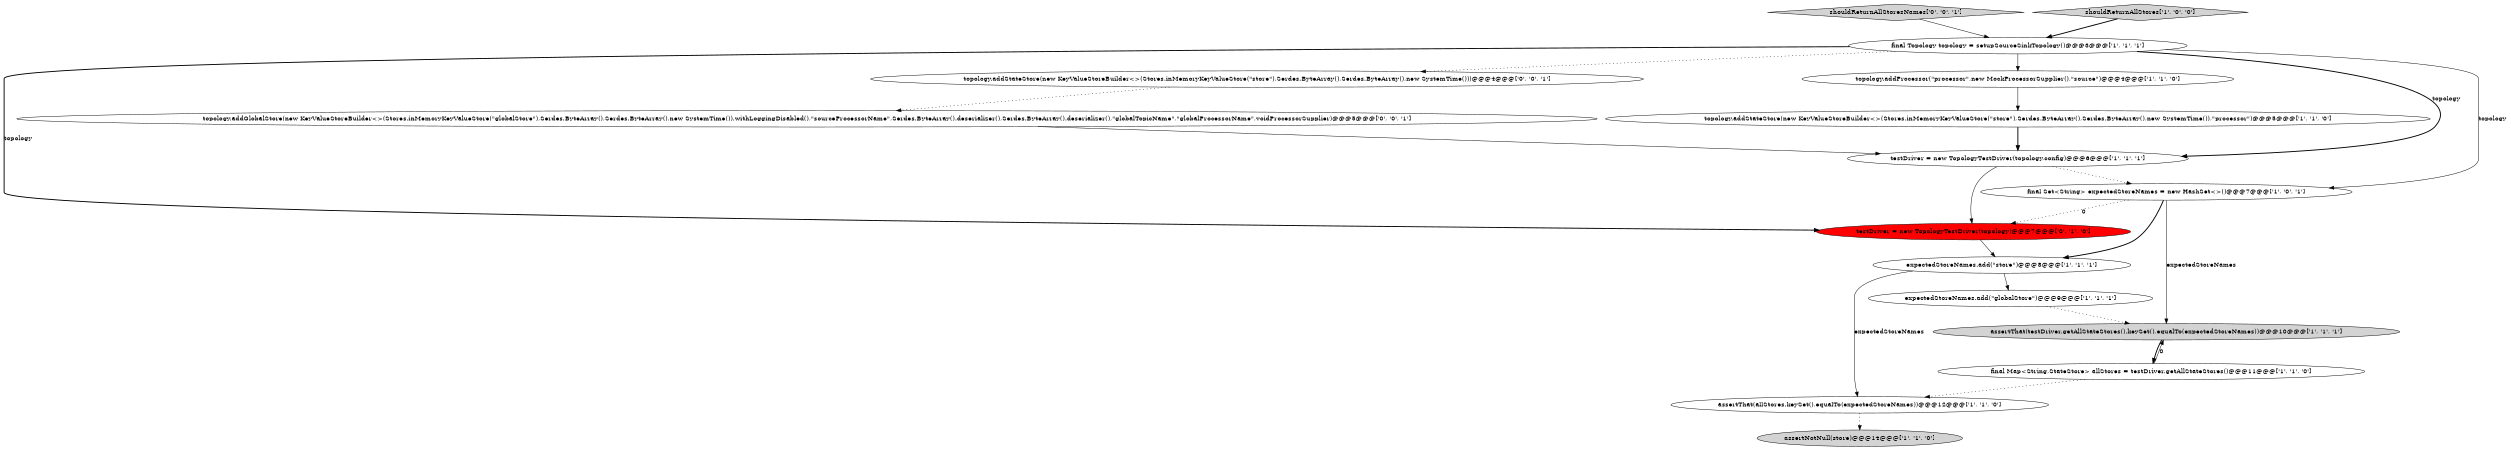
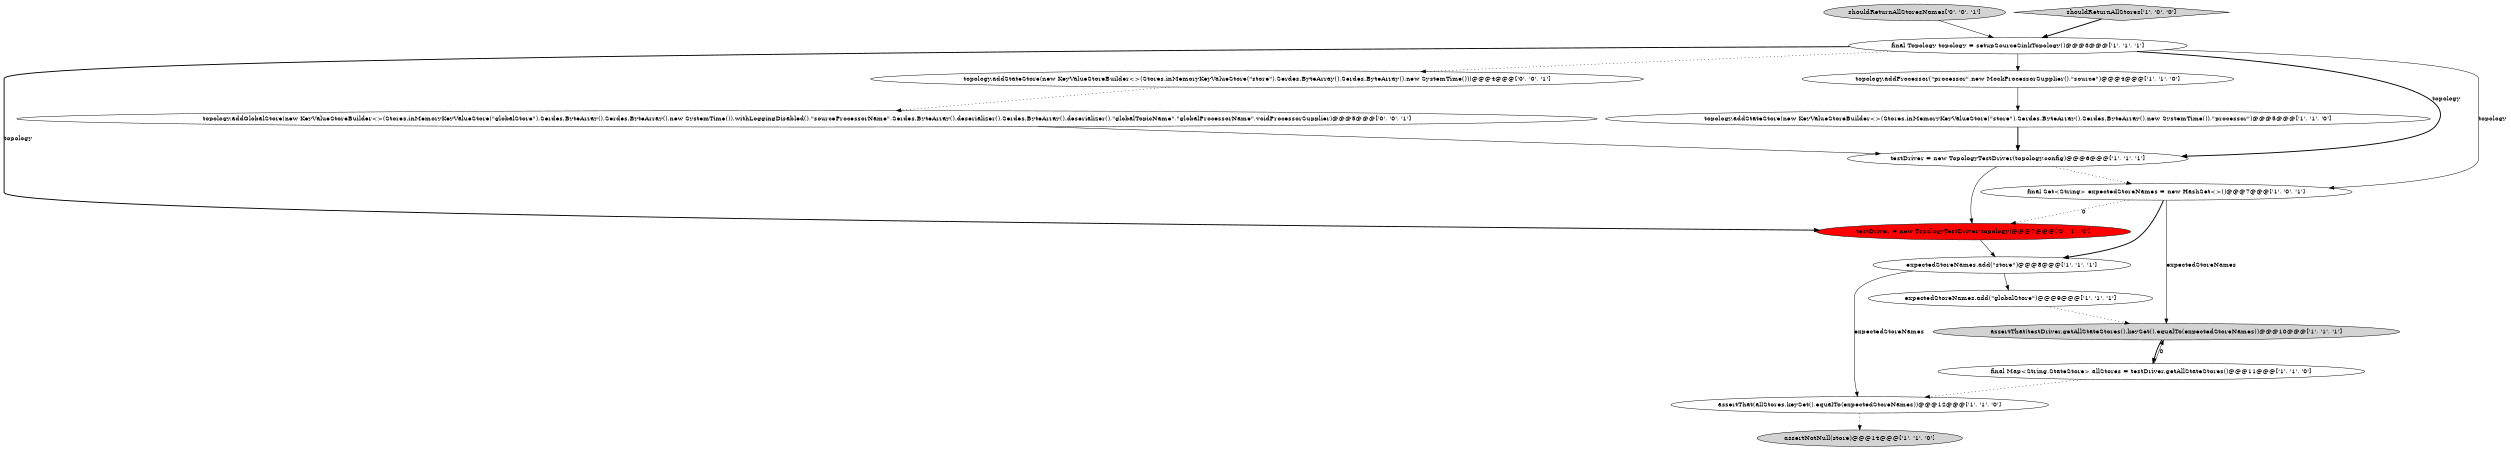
(1896, 12) -> (1915, 12)
